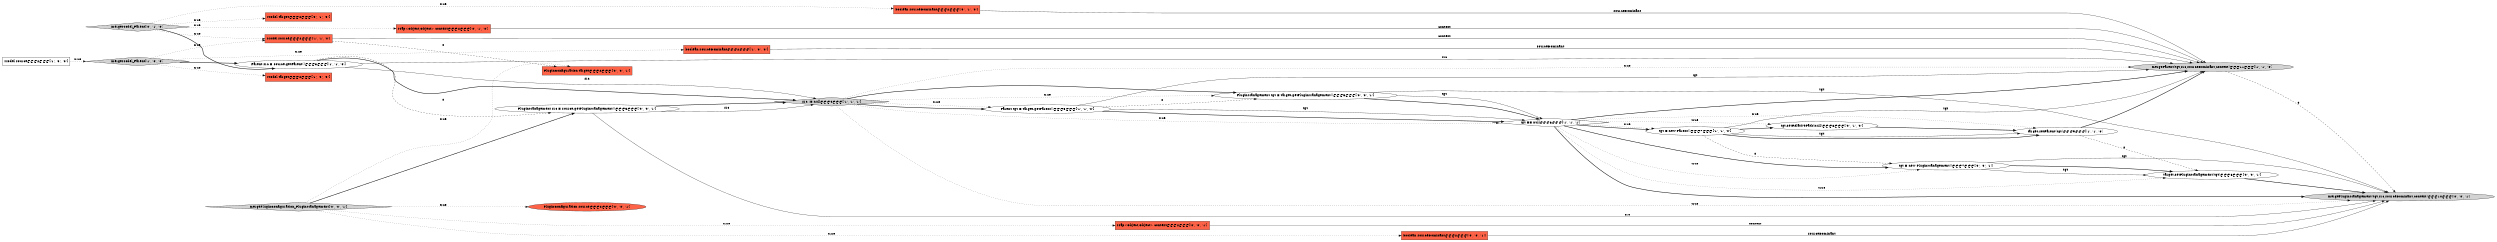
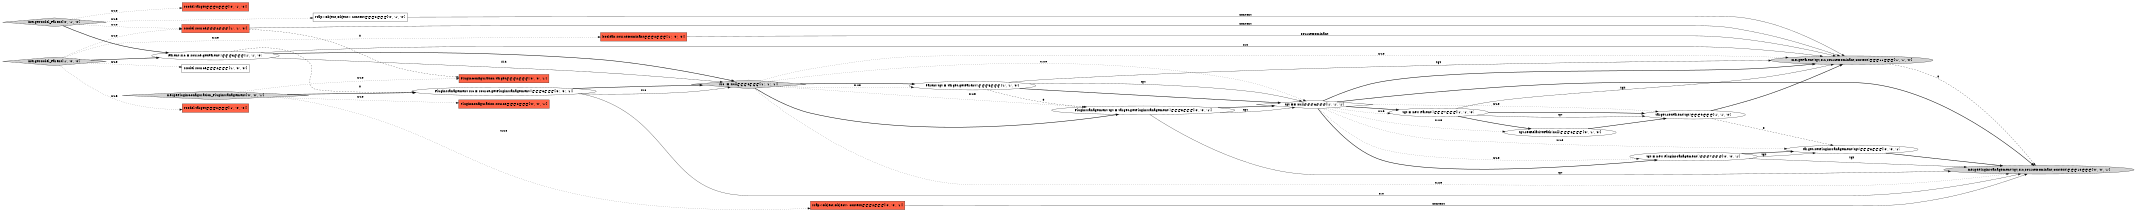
(937, 10) -> none
(443, 29) -> (360, 17)
(77, 61) -> (133, 65)
(1794, 159) -> none
(587, 207) -> (504, 104)
(1445, 236) -> none
